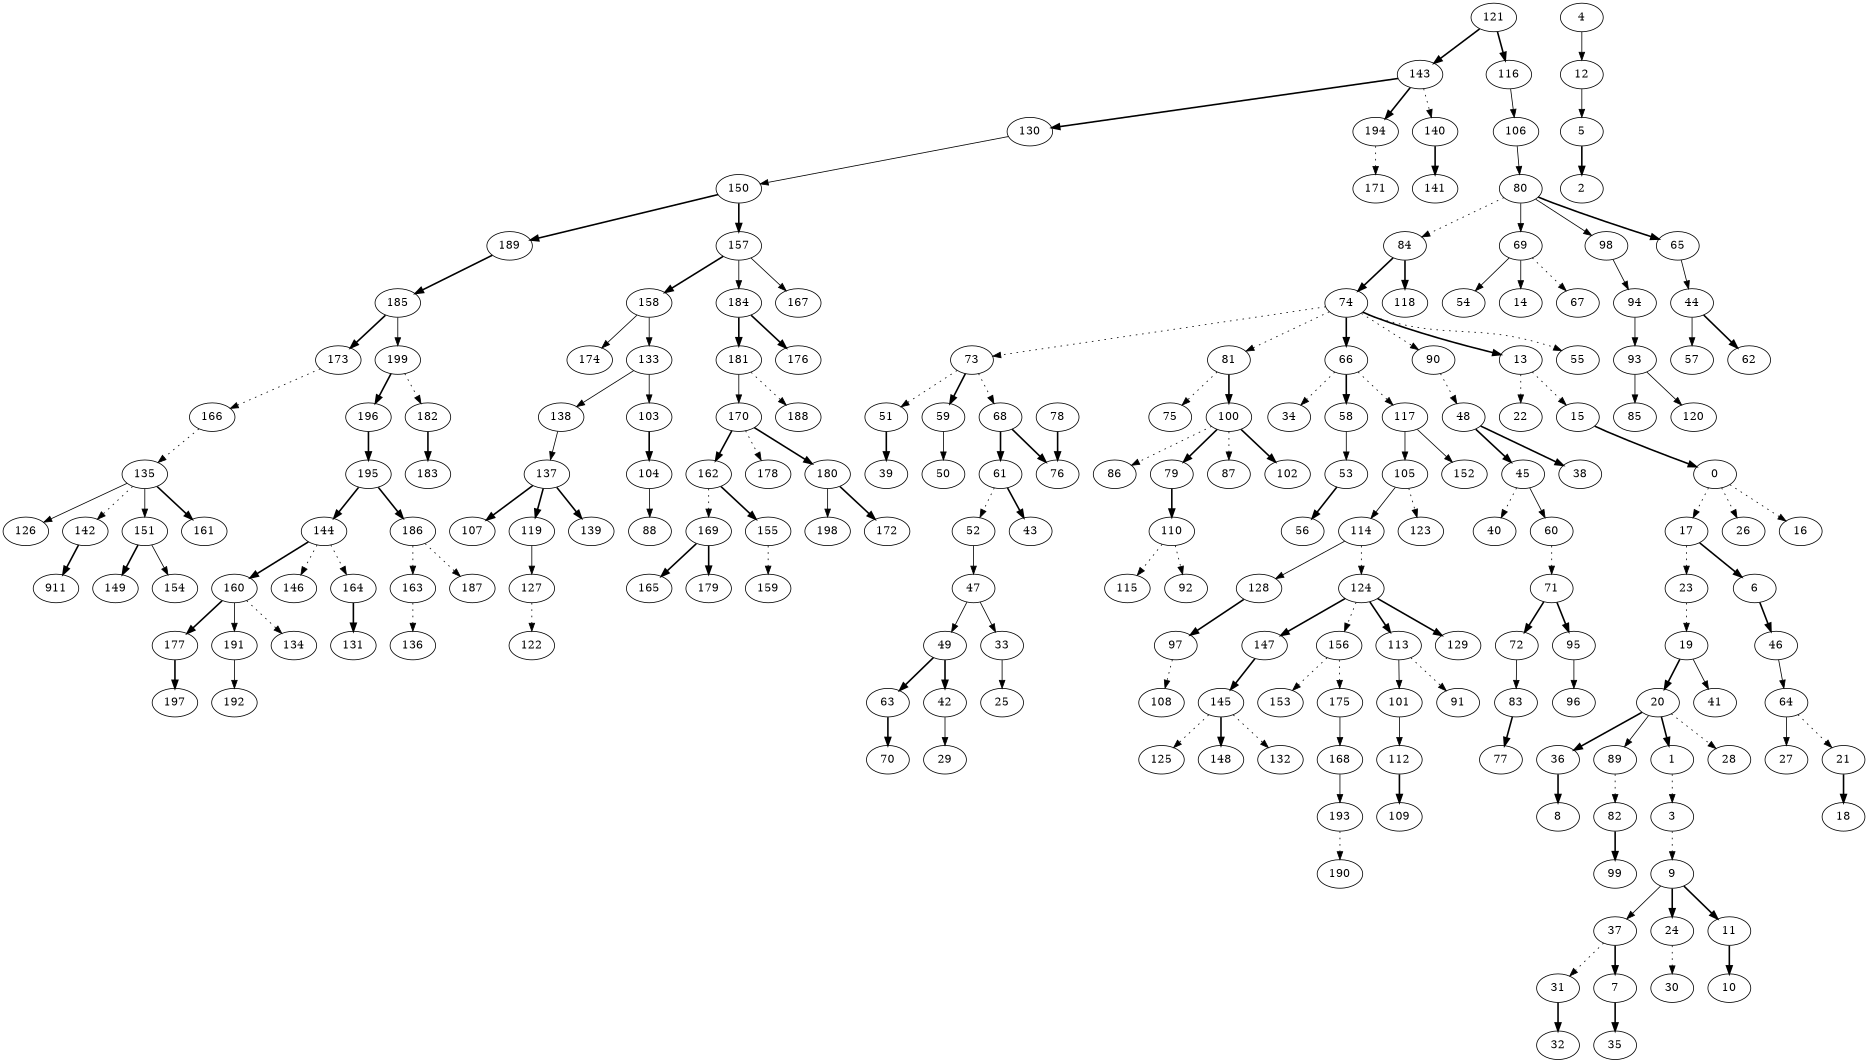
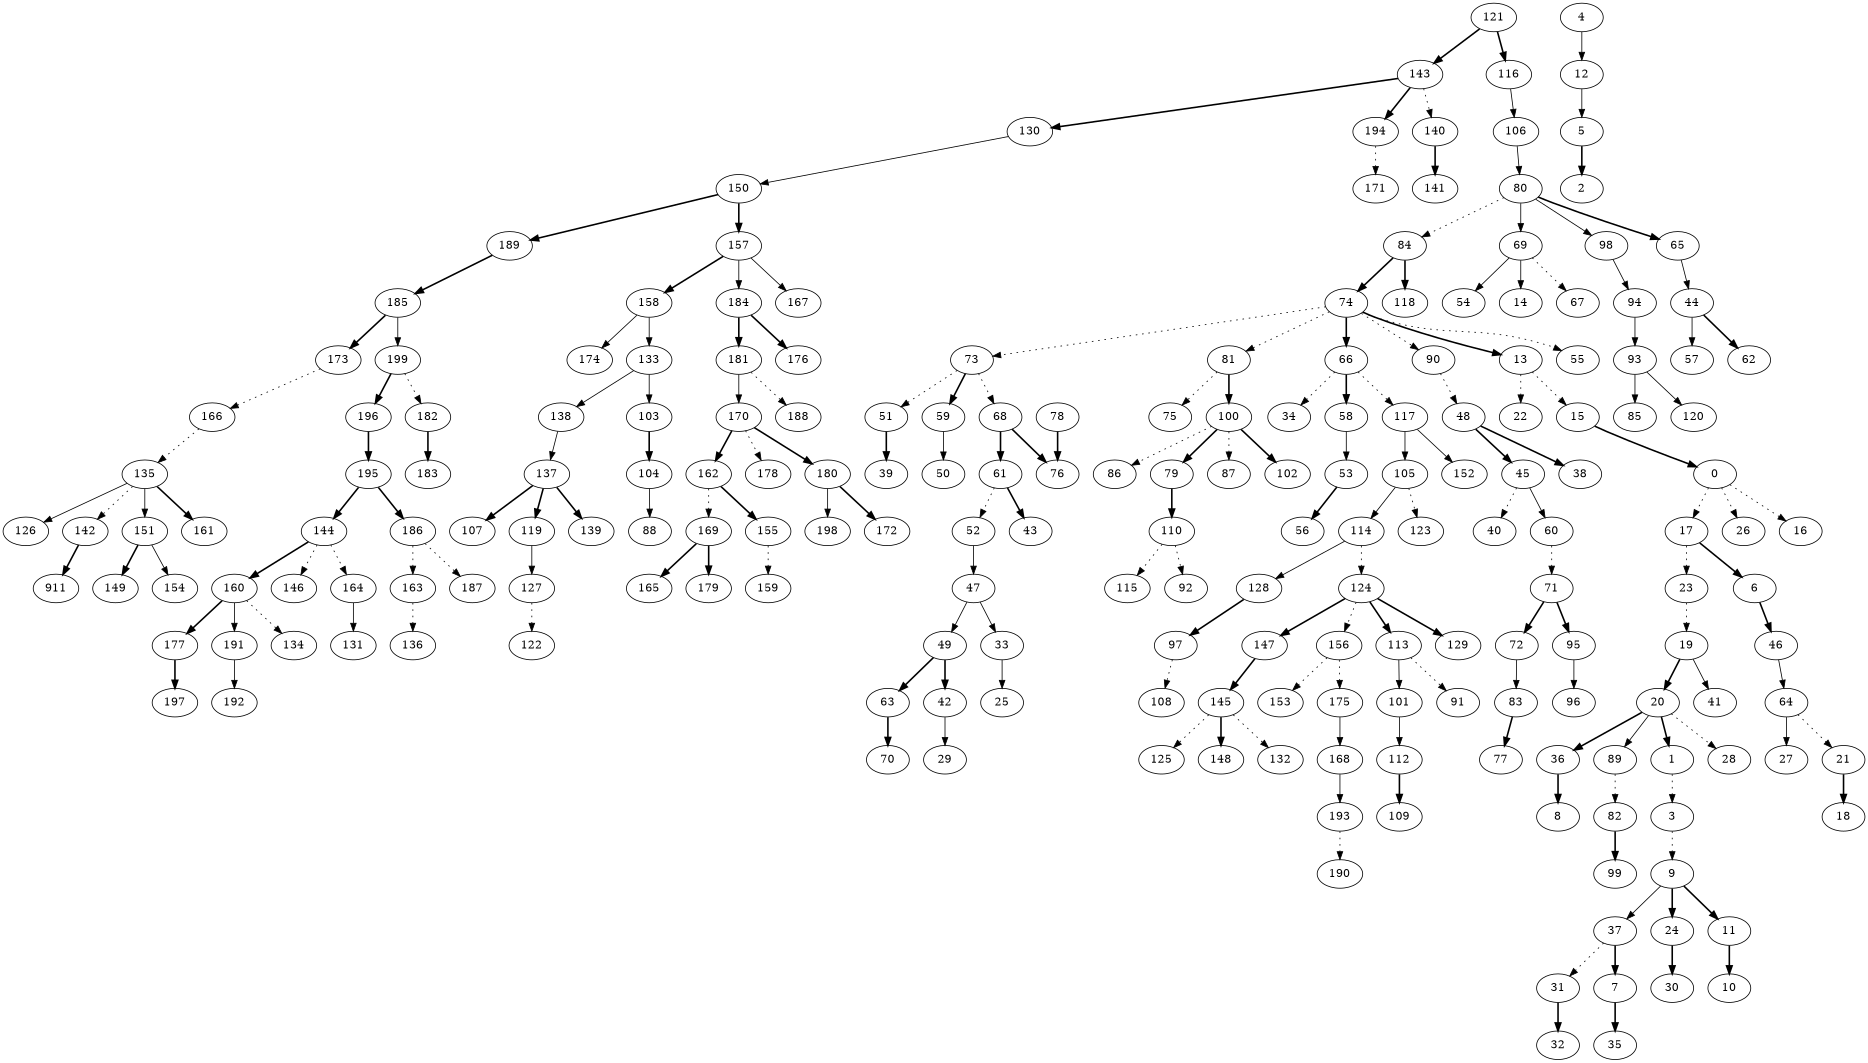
(353, 613) -> (353, 613)
(1672, 956) -> (1672, 956)
